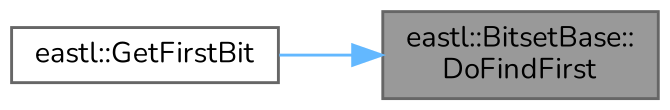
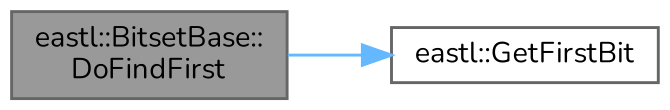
(316, 55) -> (325, 55)
